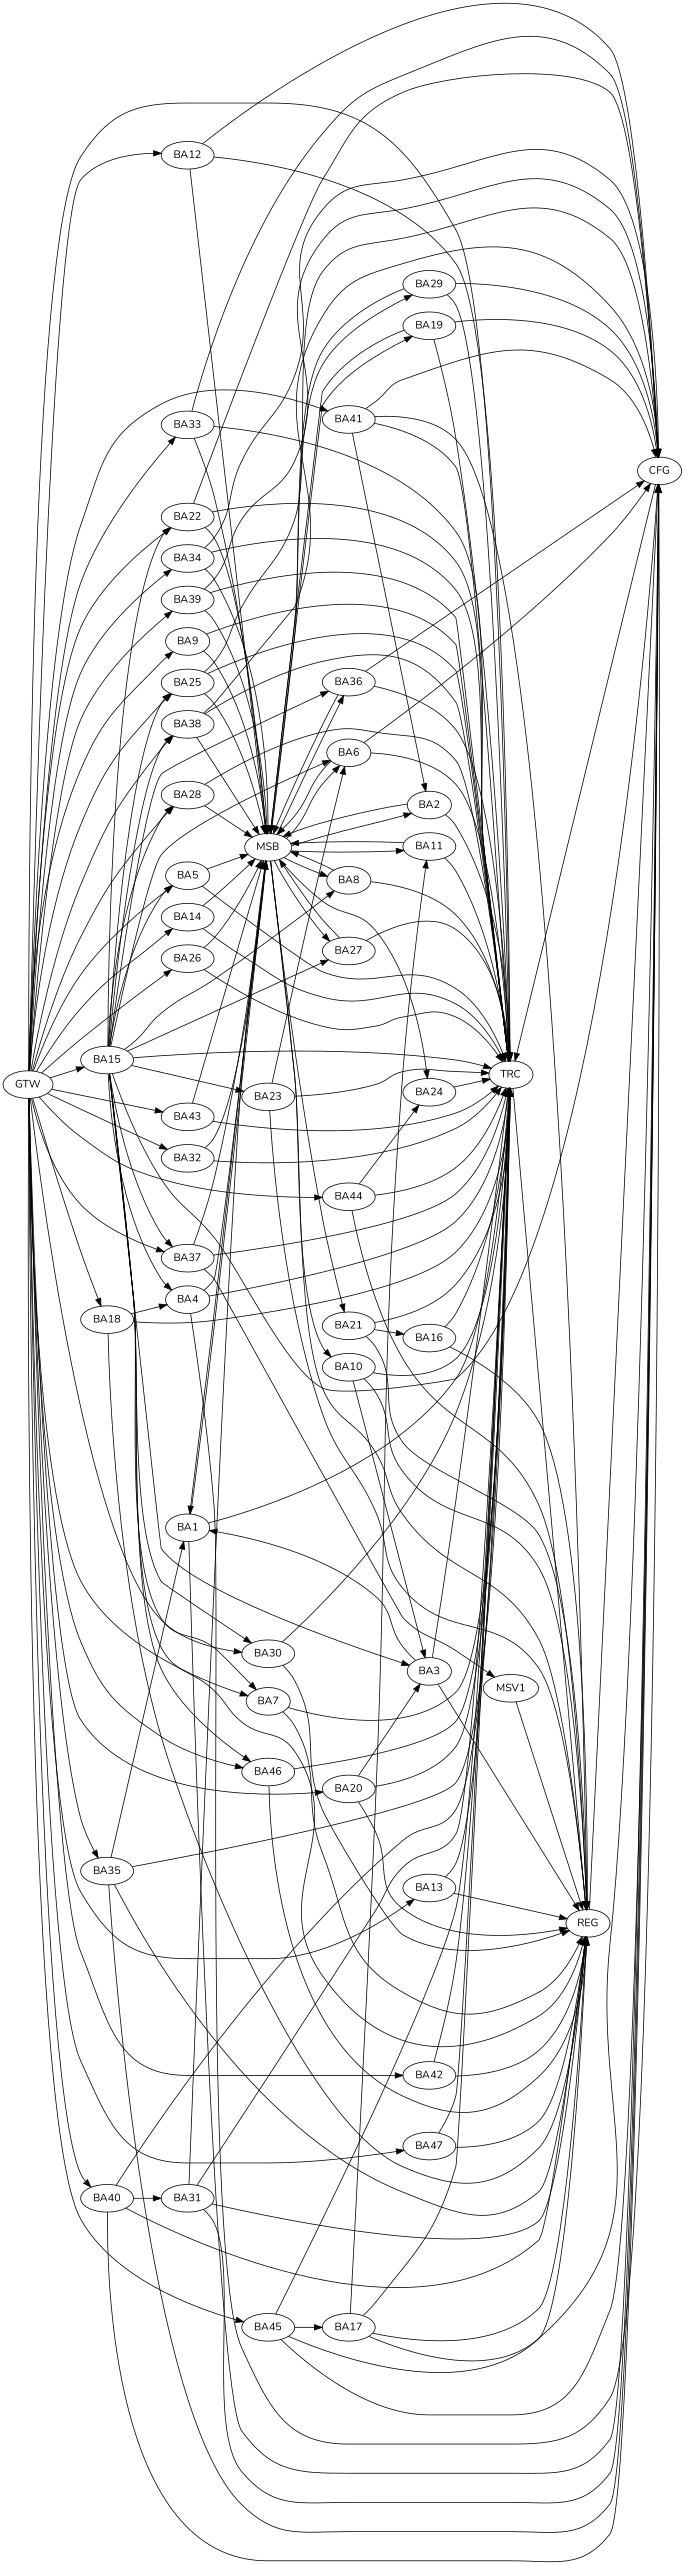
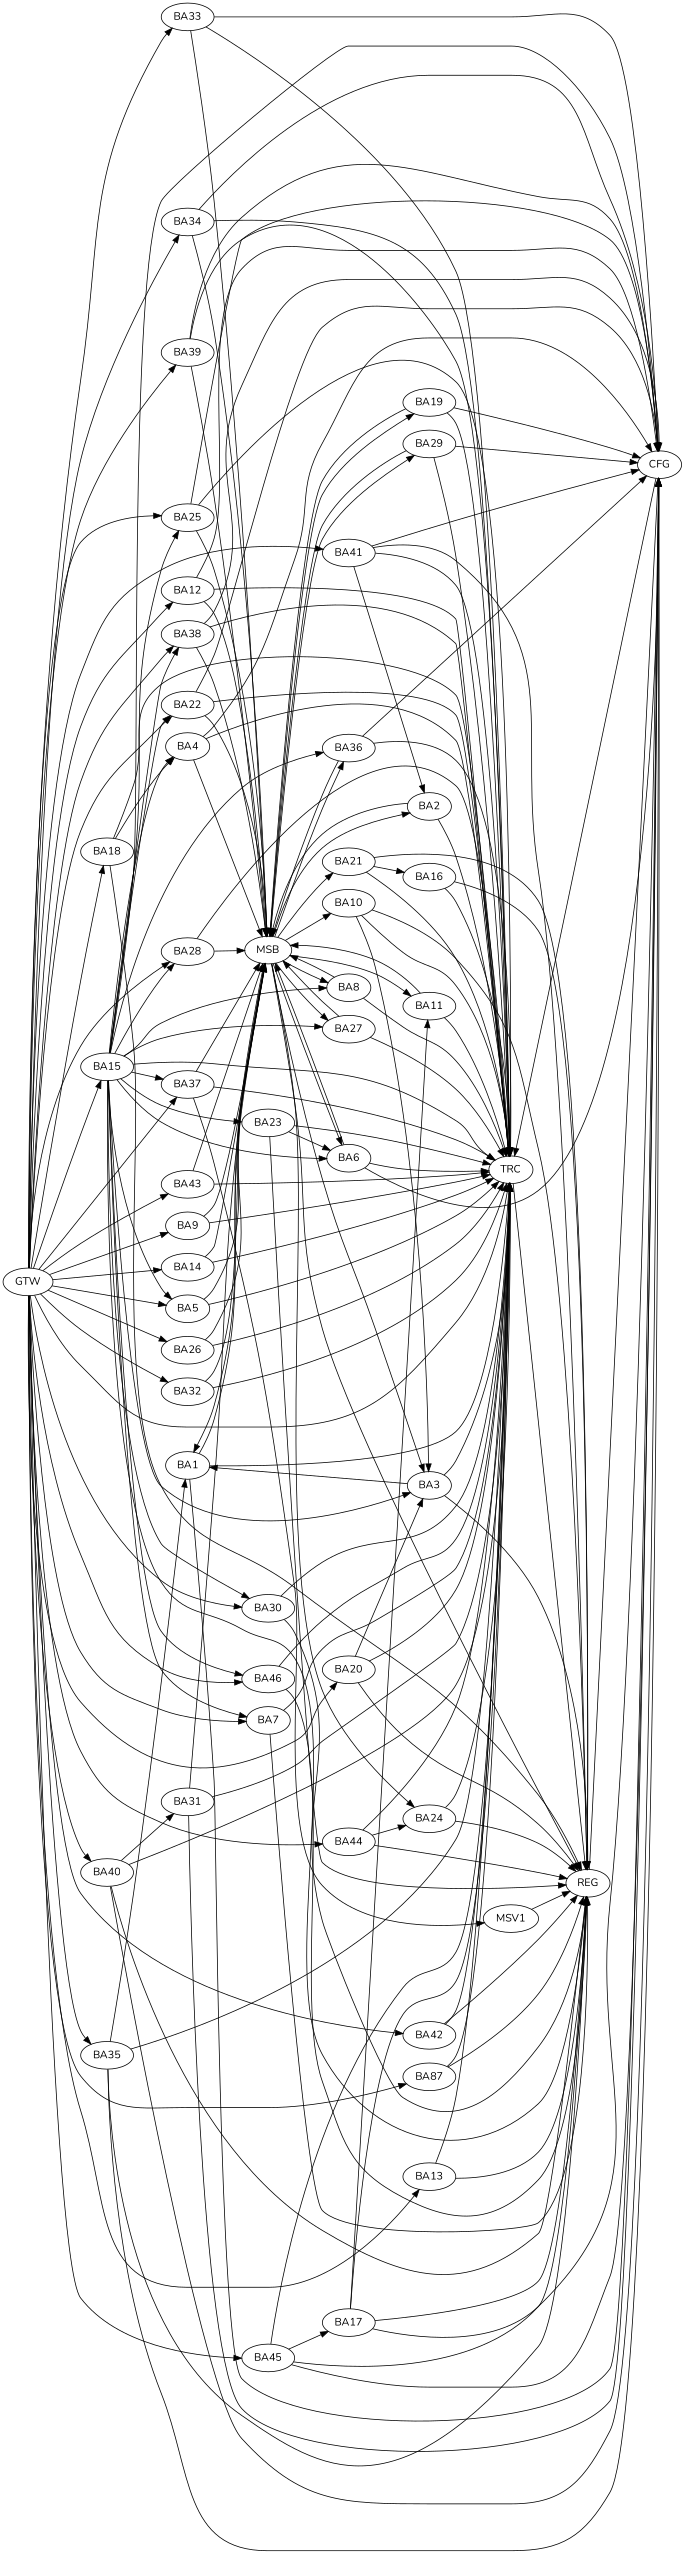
none -> (334, 1218)
(429, 2146) -> (429, 2077)
(515, 2232) -> (517, 1835)
